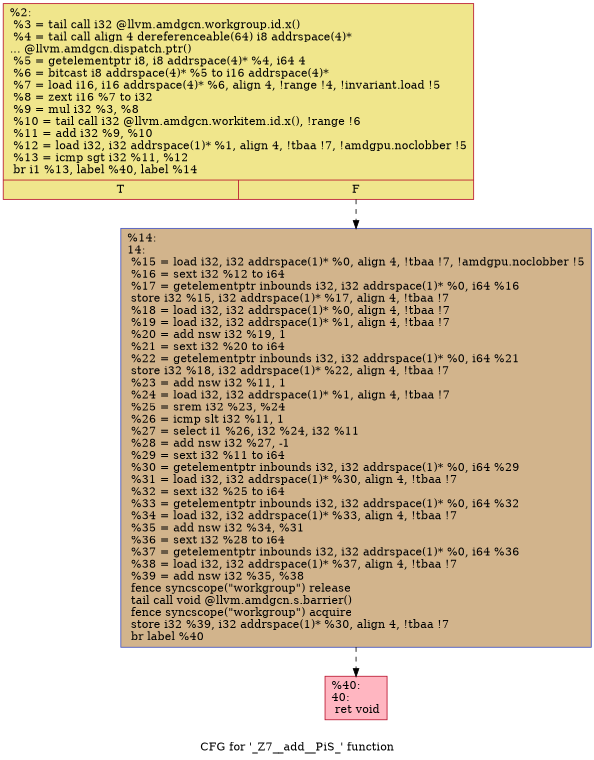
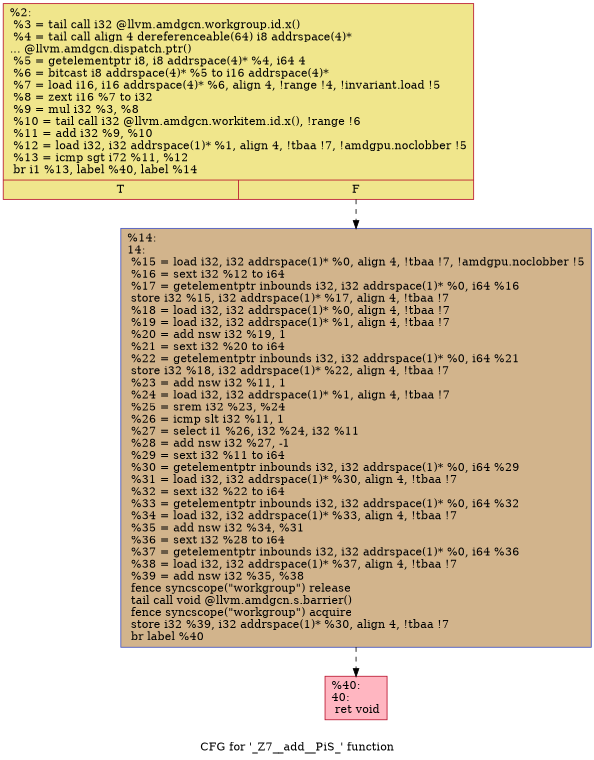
(99, 158) -> (99, 158)
(206, 492) -> (206, 492)
